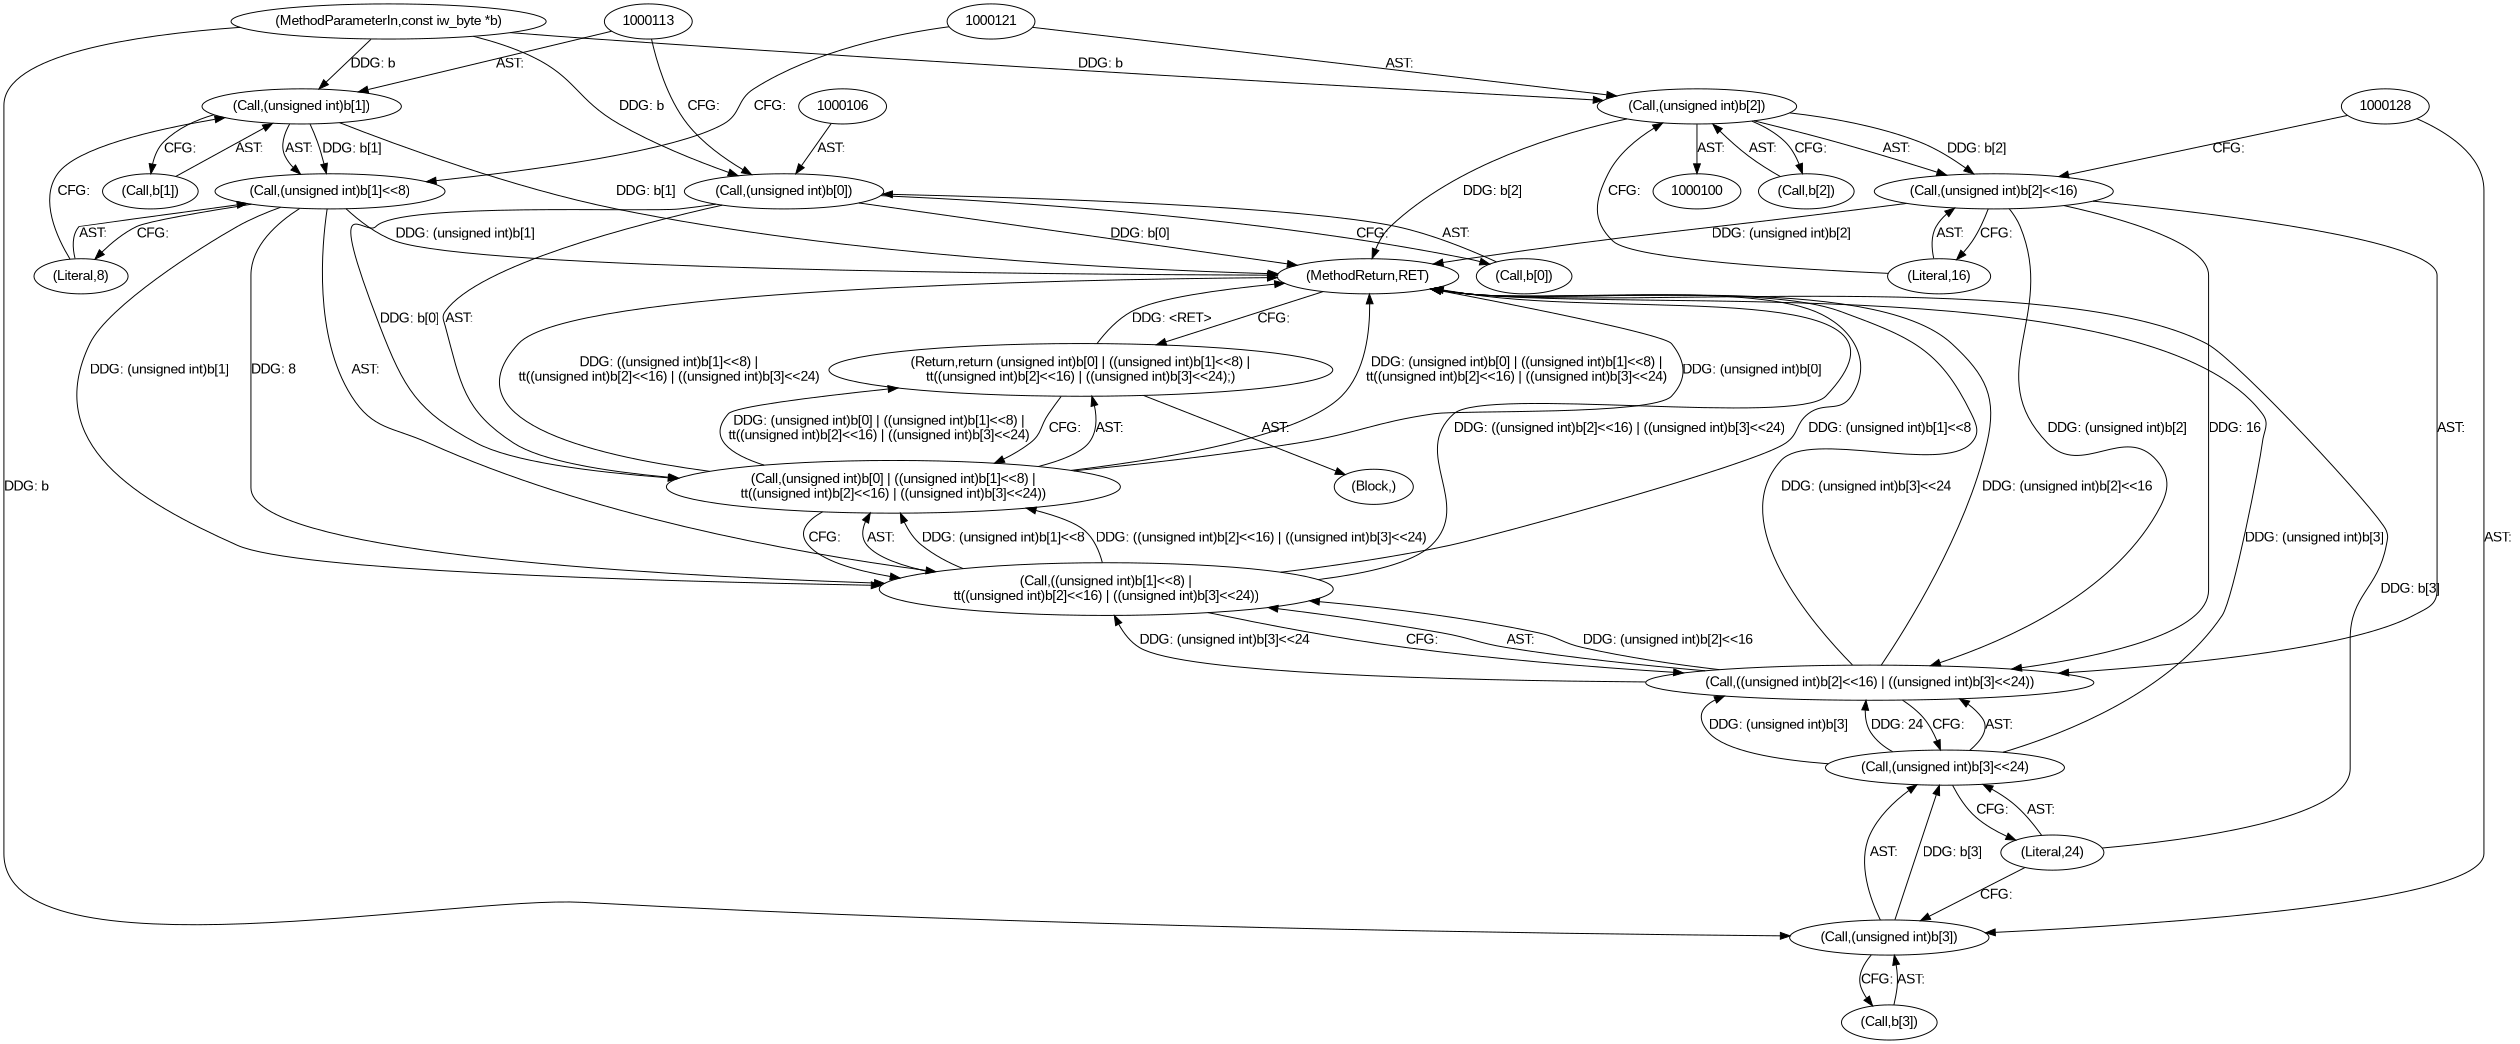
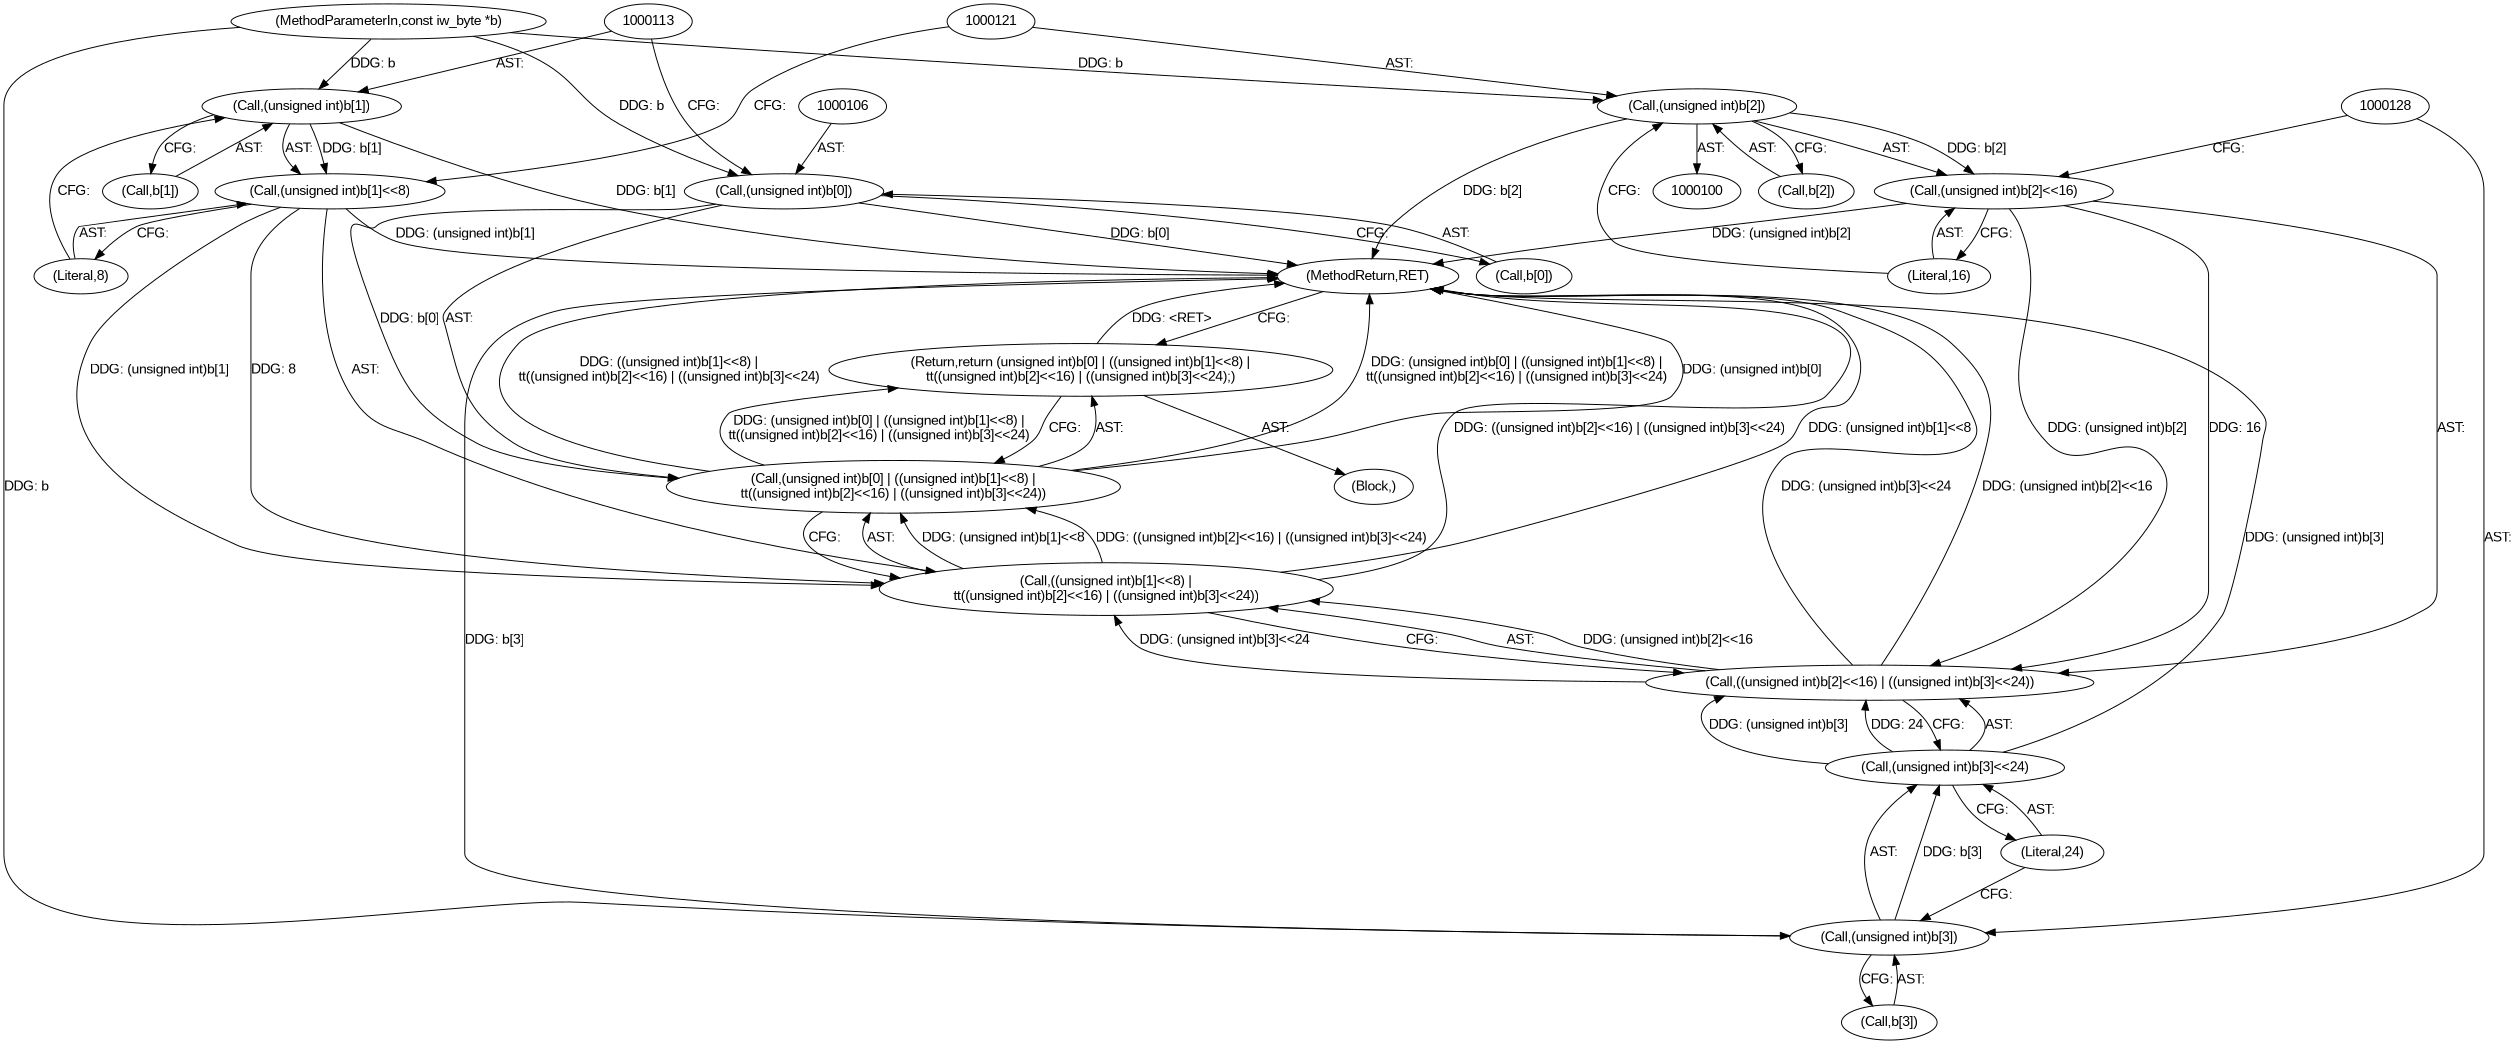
(2239, 370) -> (479, 861)
